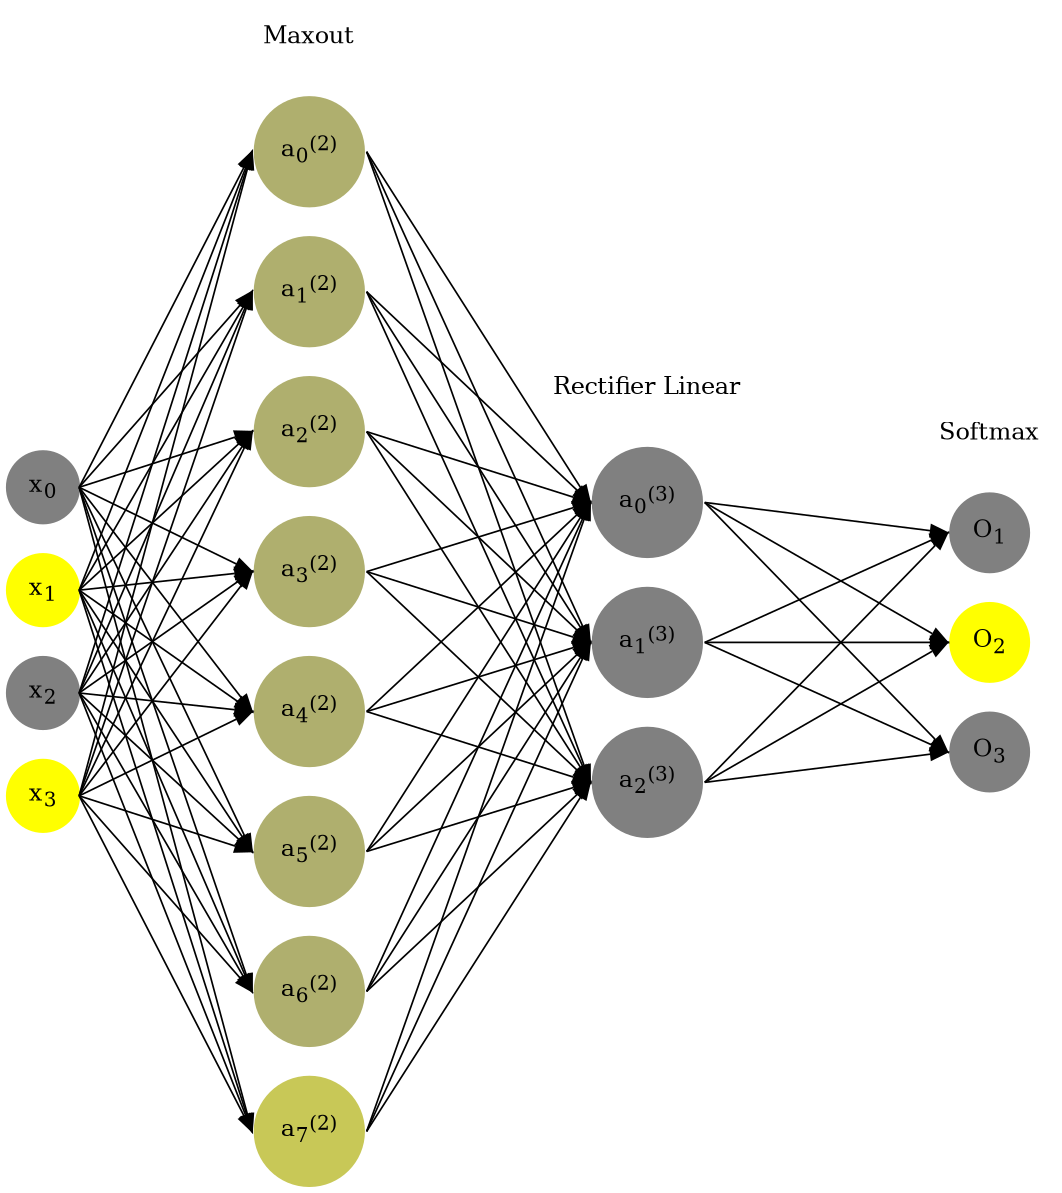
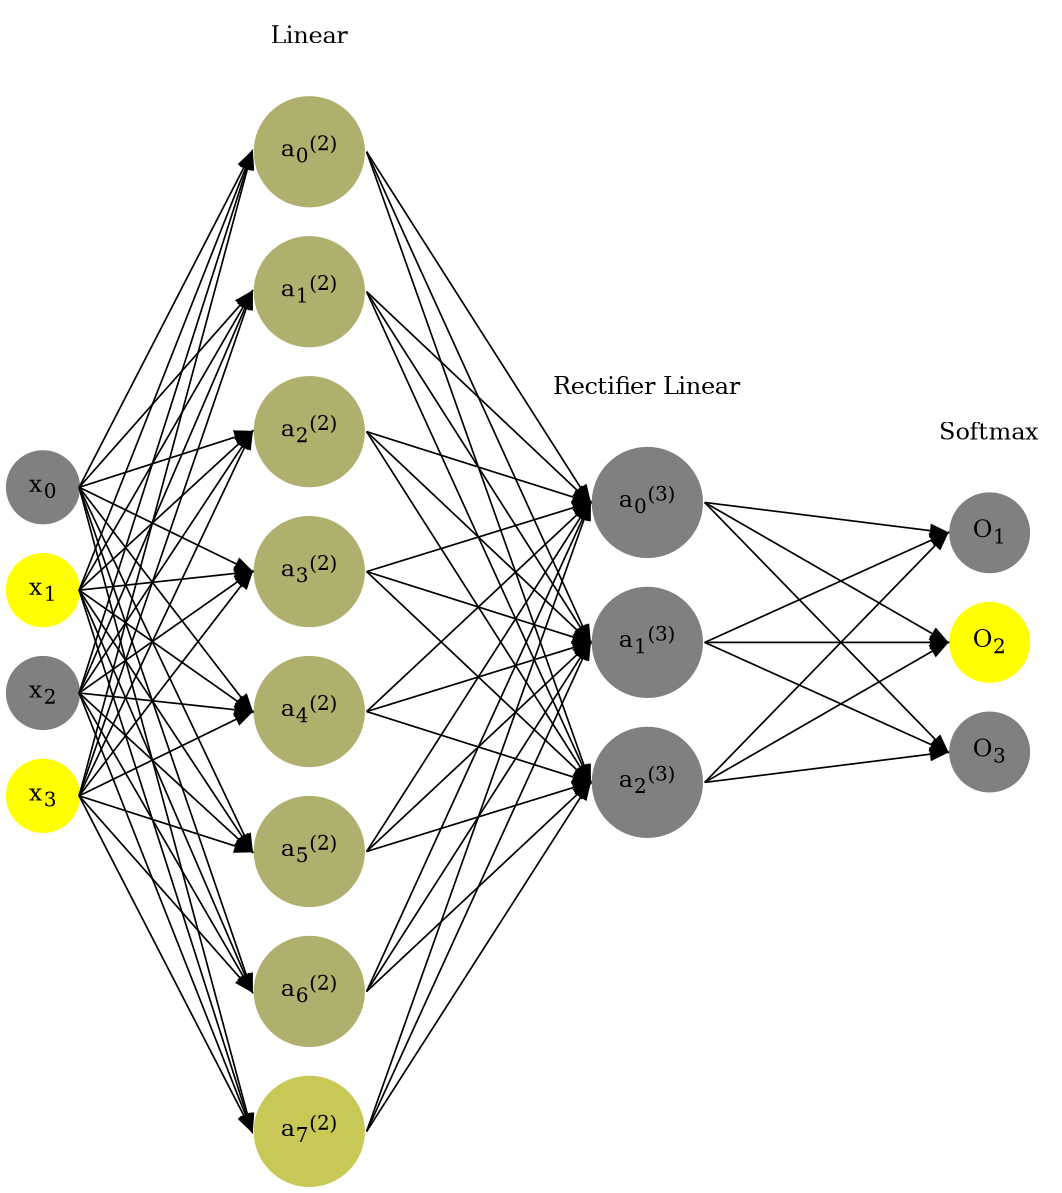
(309, 37) -> (309, 37)
